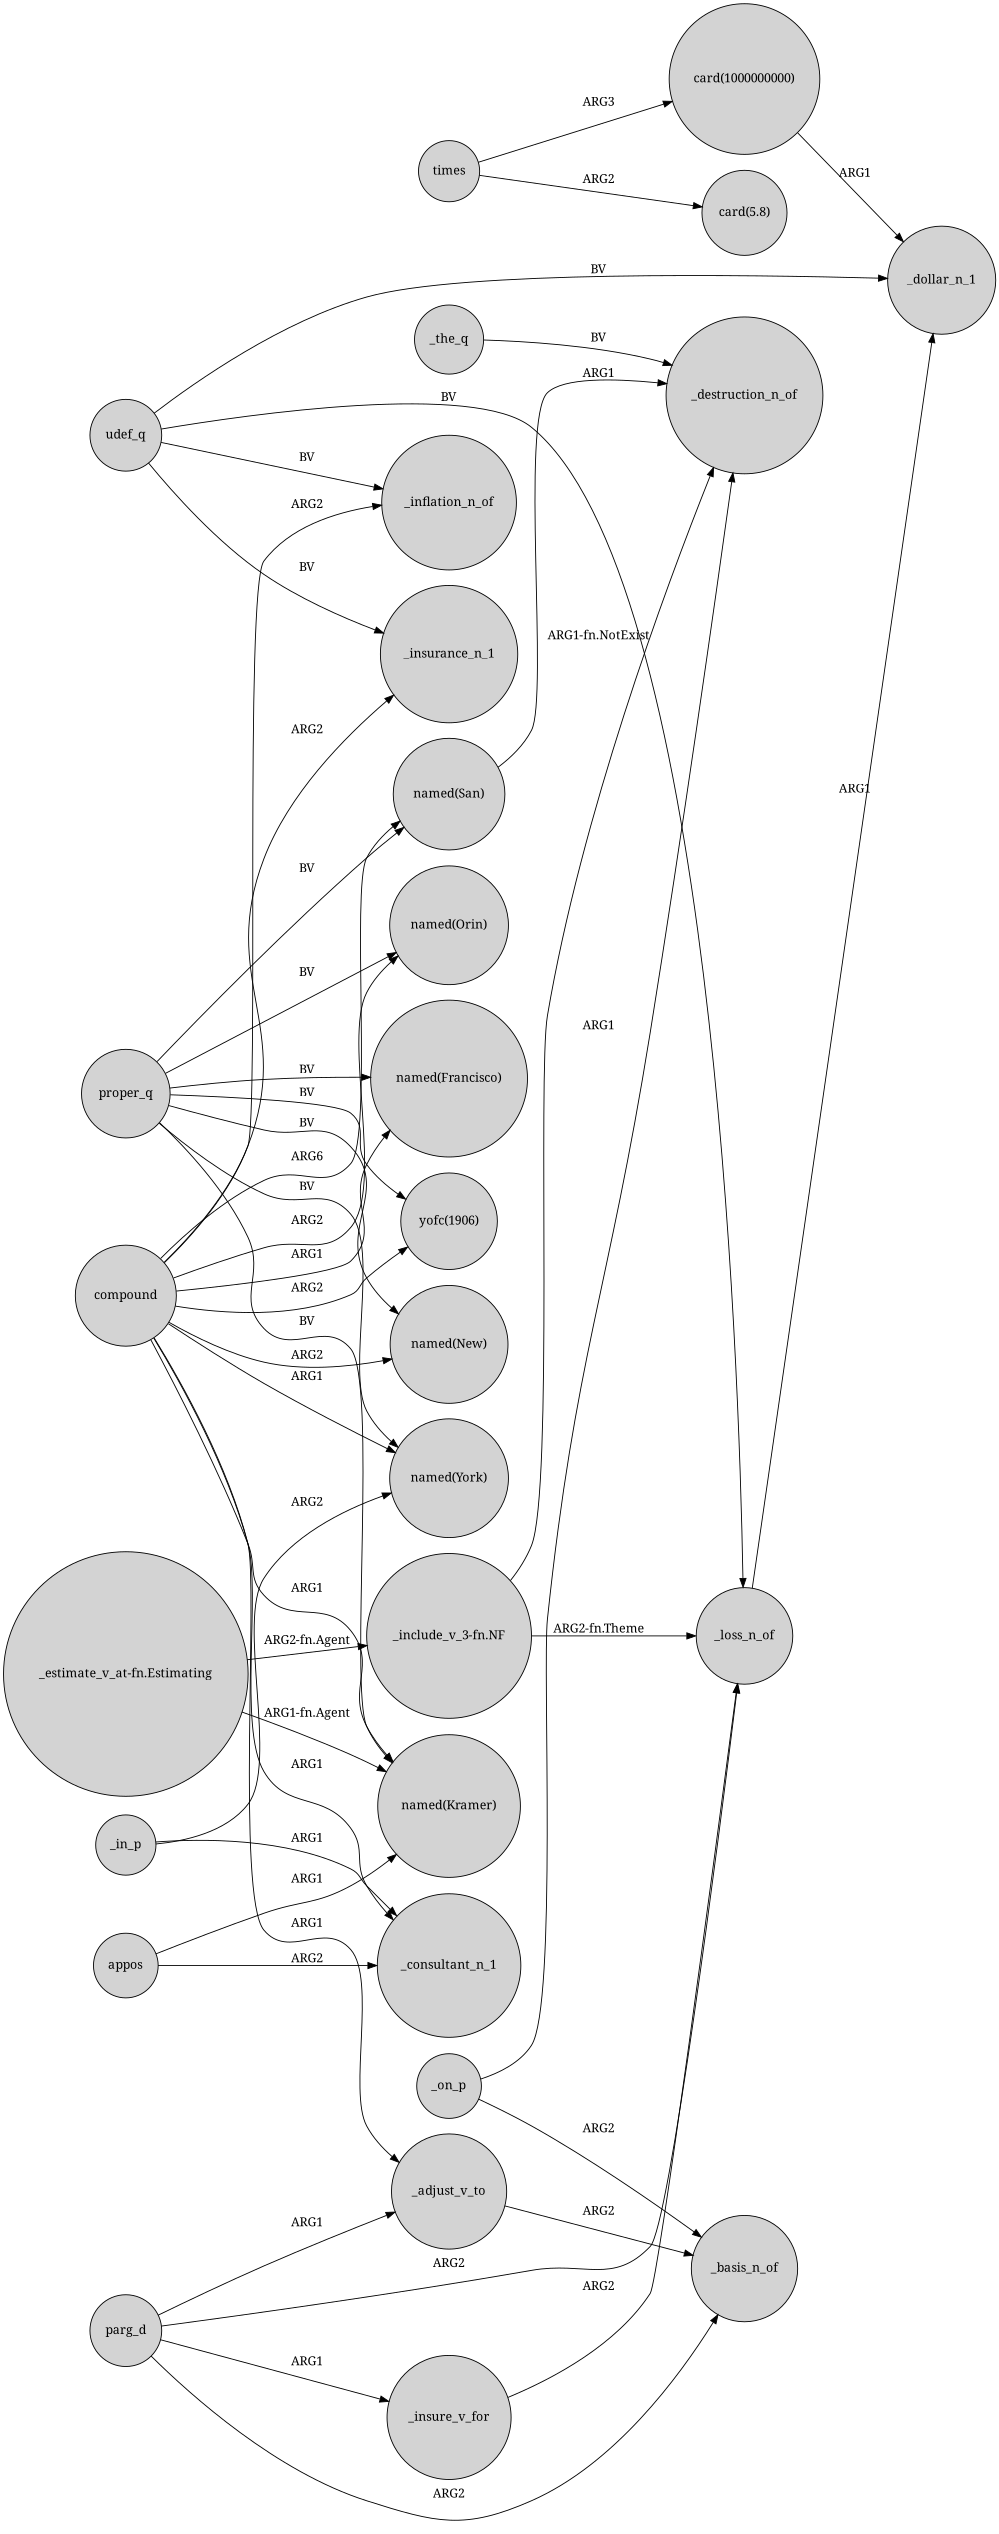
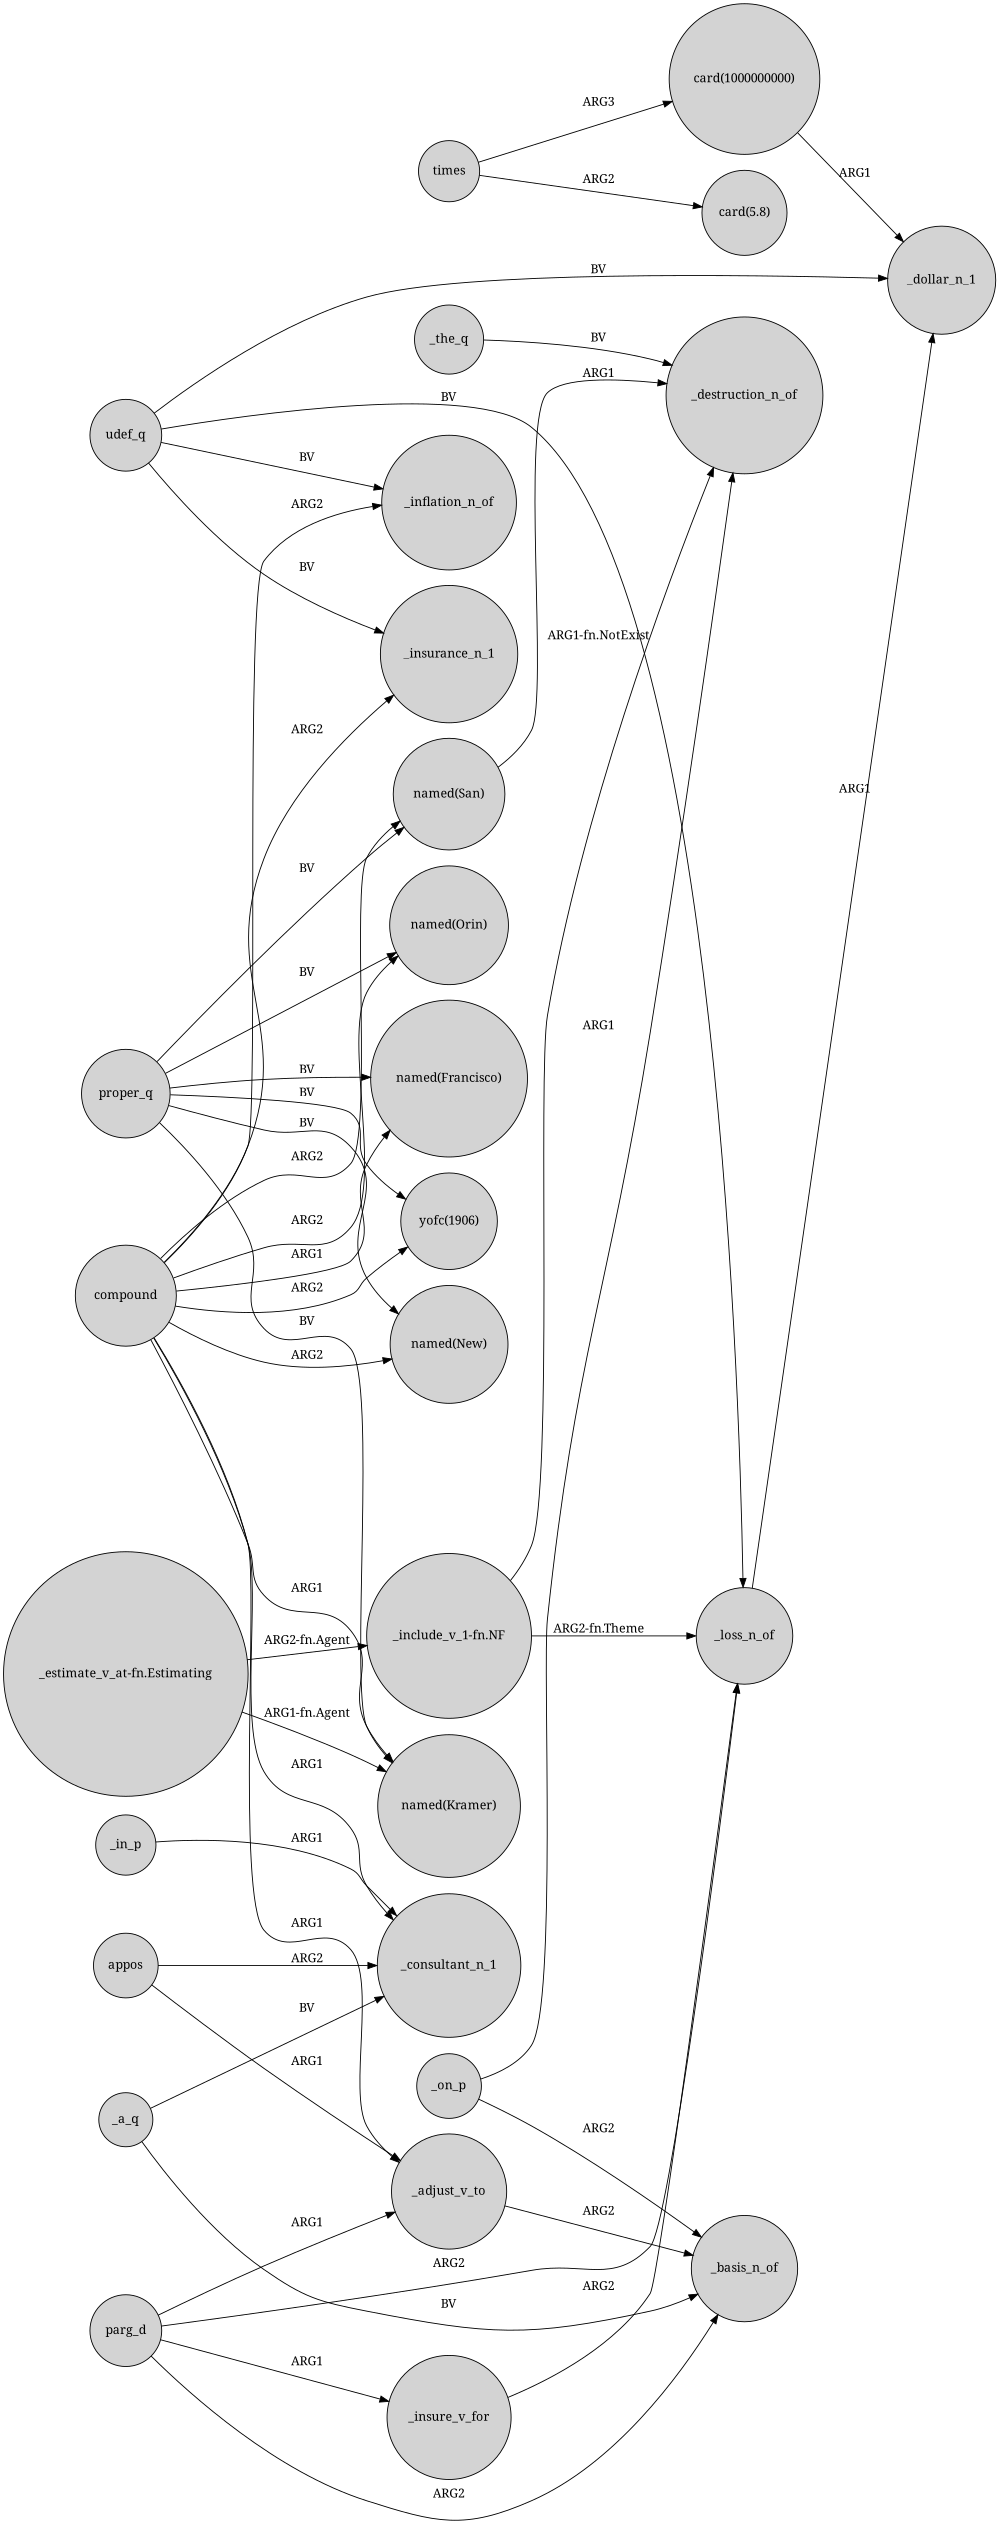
(307, 1157) -> (307, 1157)
(449, 1478) -> none
(449, 1636) -> (449, 1636)
(275, 1910) -> (270, 2073)
none -> (126, 2120)
